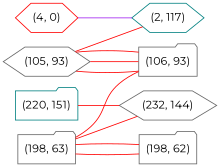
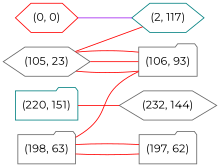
(47, 18) -> (47, 18)
(47, 62) -> (47, 62)
(106, 128) -> none
(168, 149) -> (168, 149)
